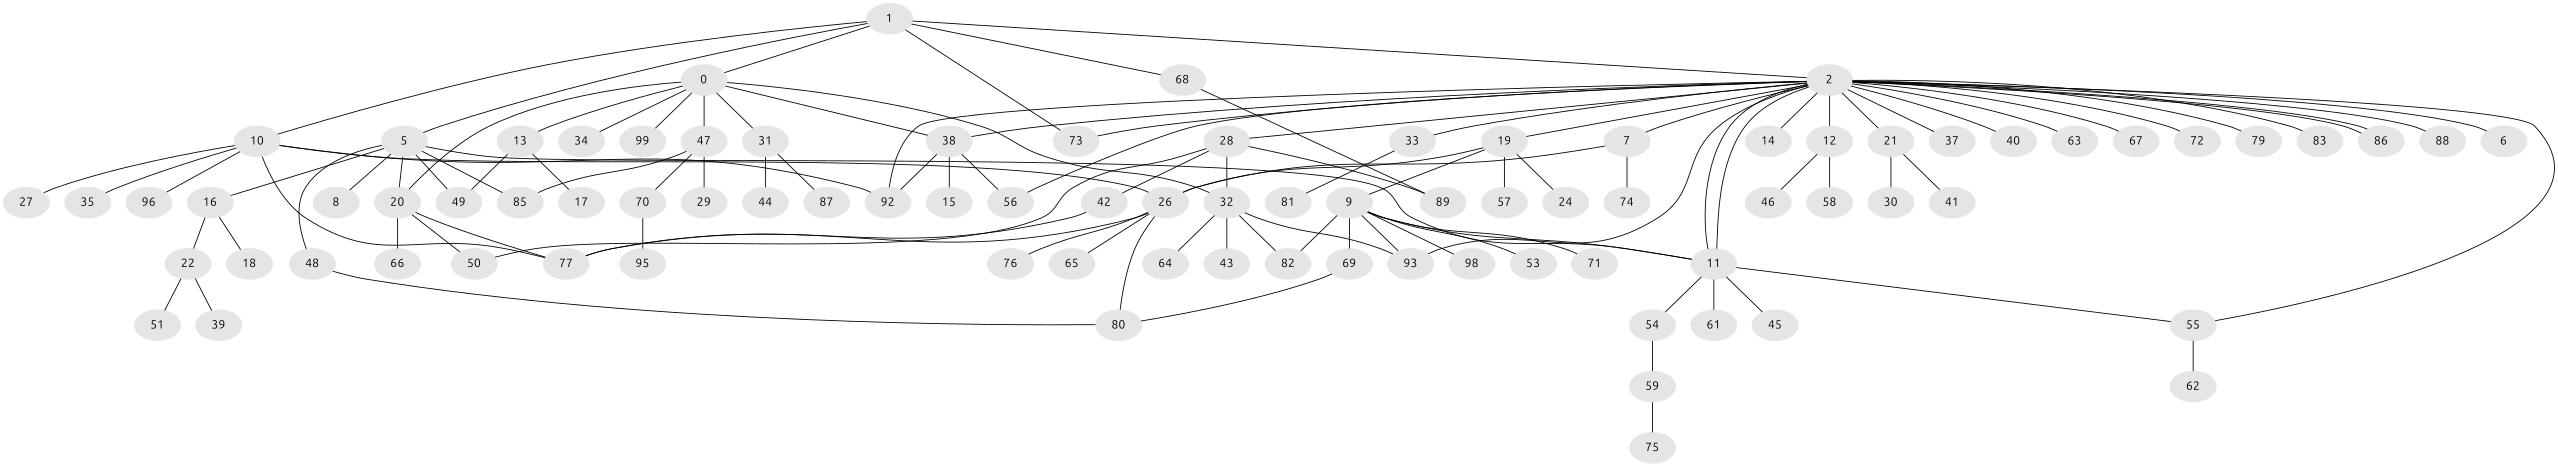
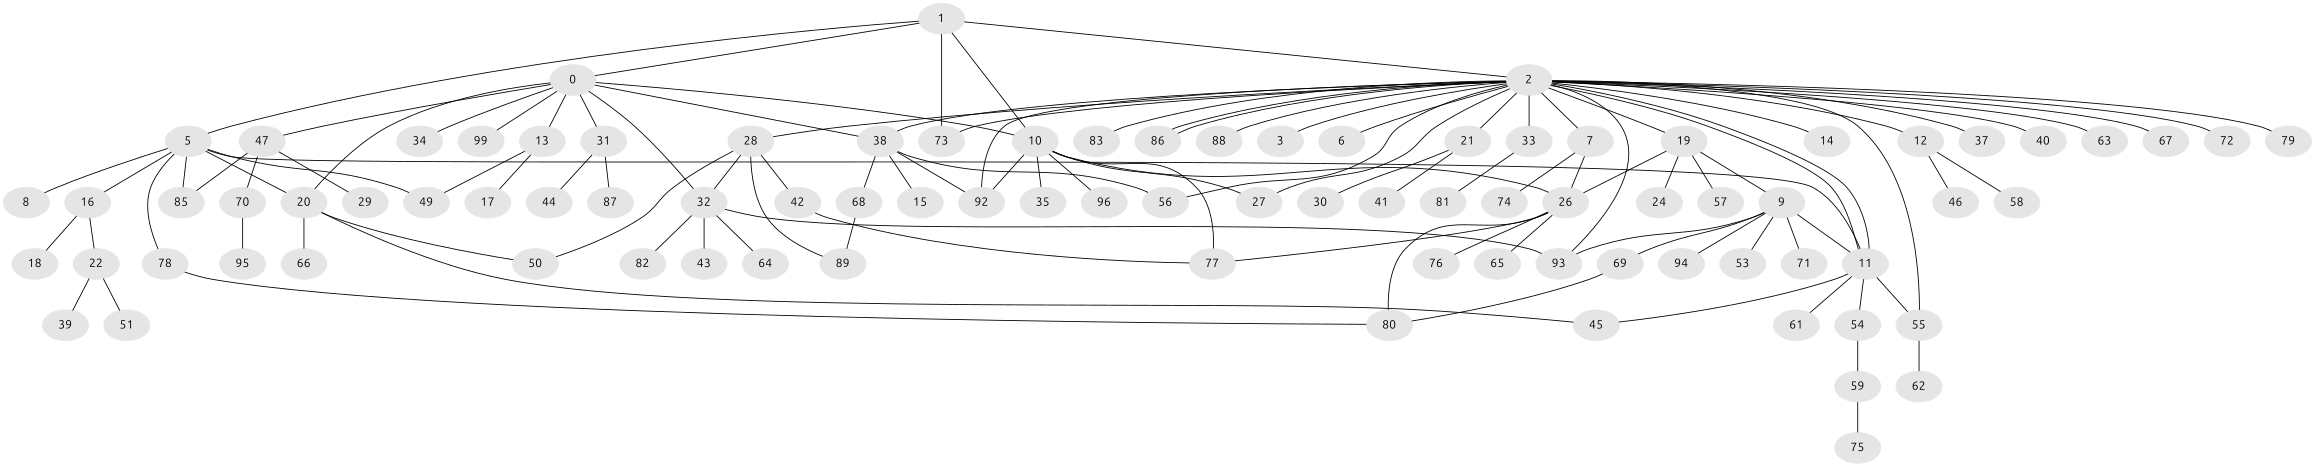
(1036, 49) -> (870, 172)
none -> (806, 103)
none -> (1280, 141)
none -> (1401, 157)
(1323, 229) -> none
(480, 237) -> (941, 304)
(312, 264) -> (165, 264)
(1472, 264) -> (1681, 264)
